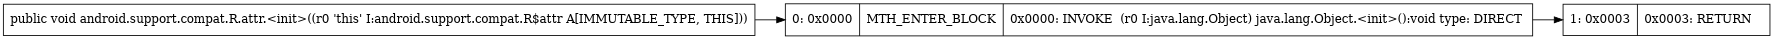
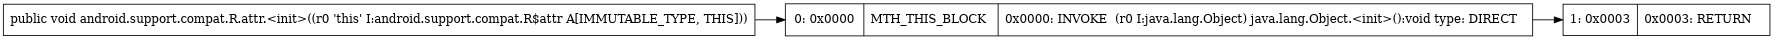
(931, 19) -> (928, 19)
